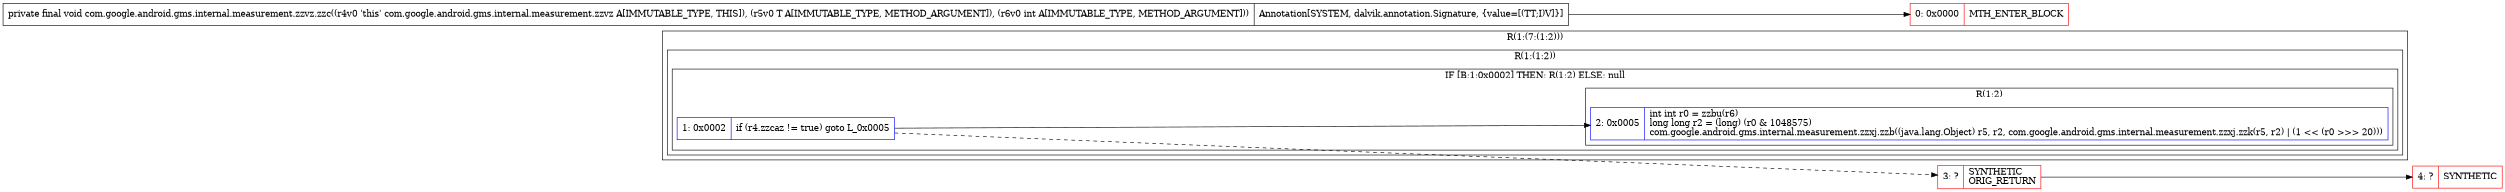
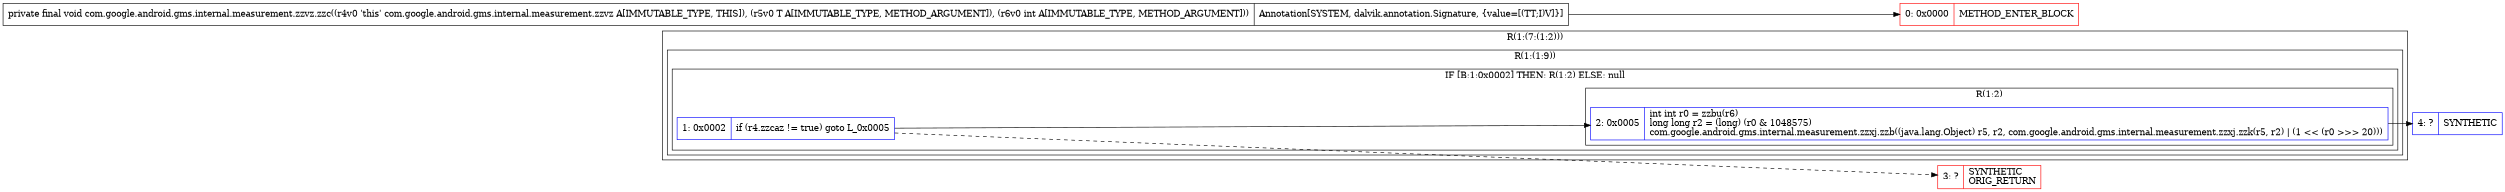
(2016, 14) -> (2016, 14)
(1535, 57) -> (1535, 57)
(2224, 177) -> (2397, 124)
(2457, 177) -> (2457, 124)
